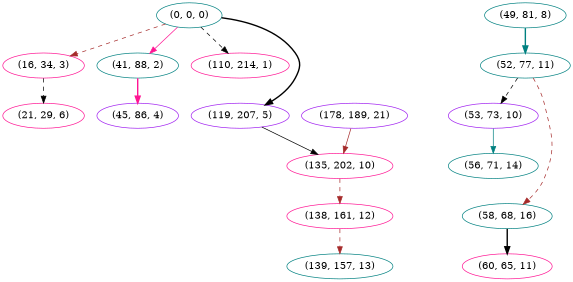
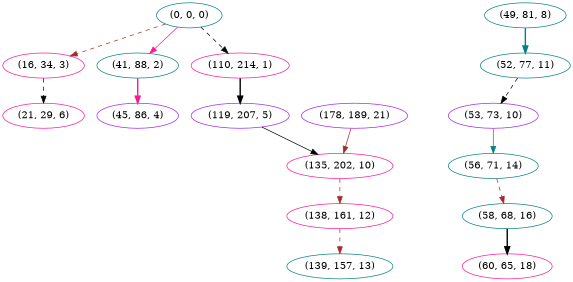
(288, 44) -> (240, 87)
(552, 141) -> (499, 188)
(507, 266) -> (507, 266)
